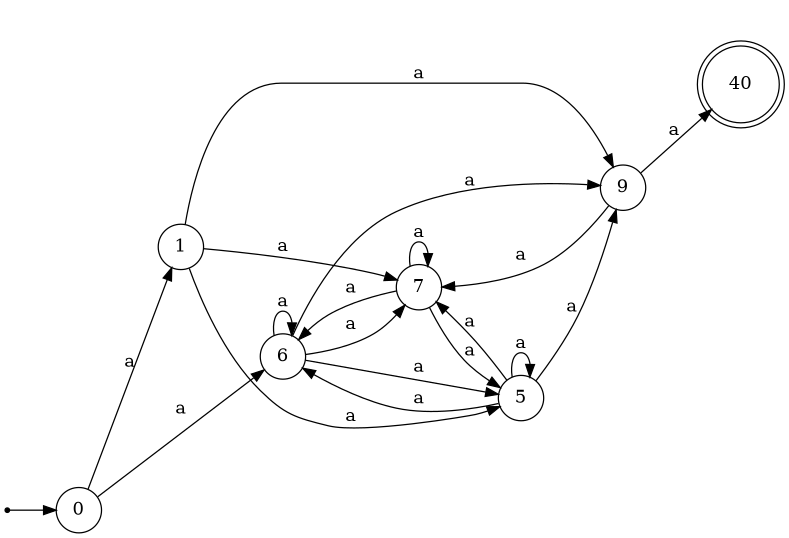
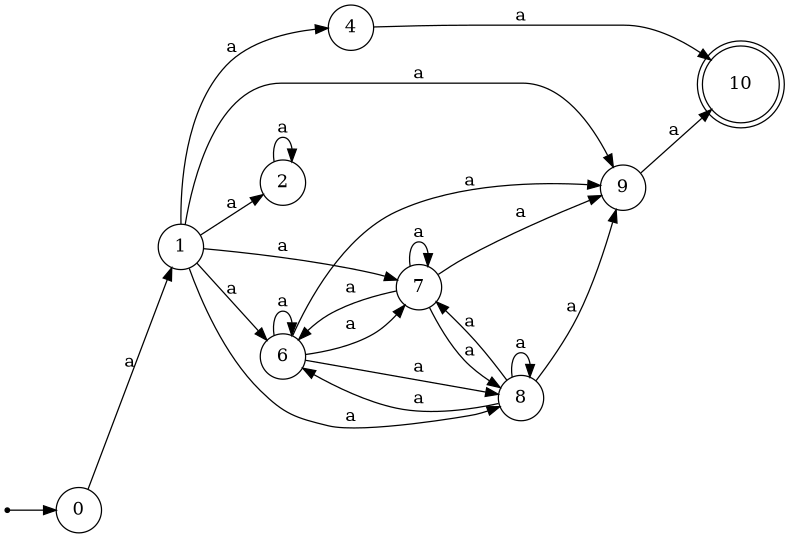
none -> (351, 28)
(741, 84) -> (741, 84)
none -> (283, 183)
(542, 265) -> (512, 234)
(521, 398) -> (521, 398)
(176, 437) -> (228, 297)
